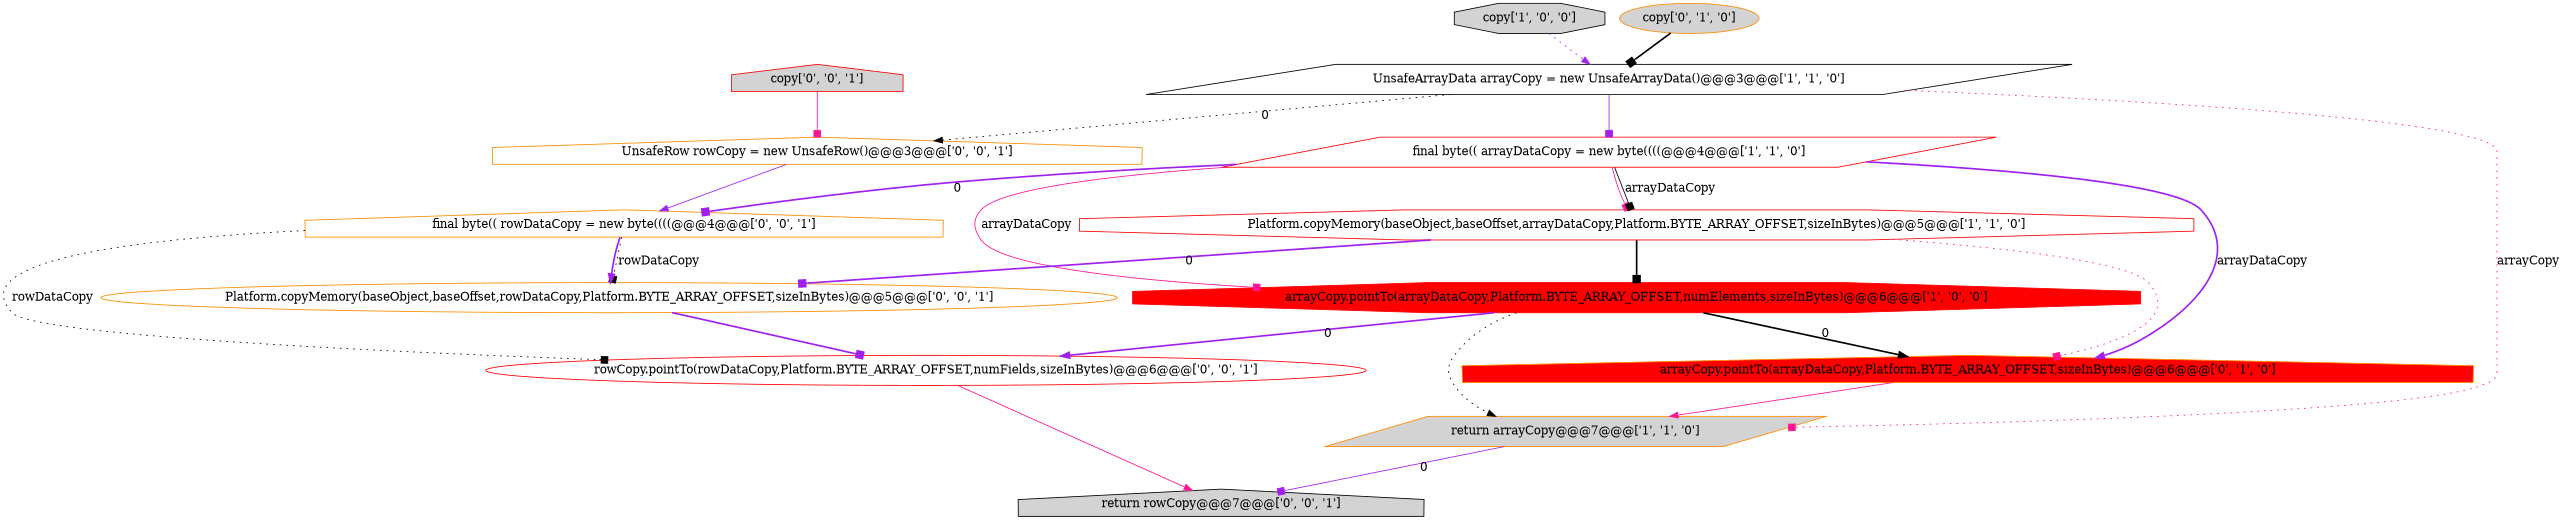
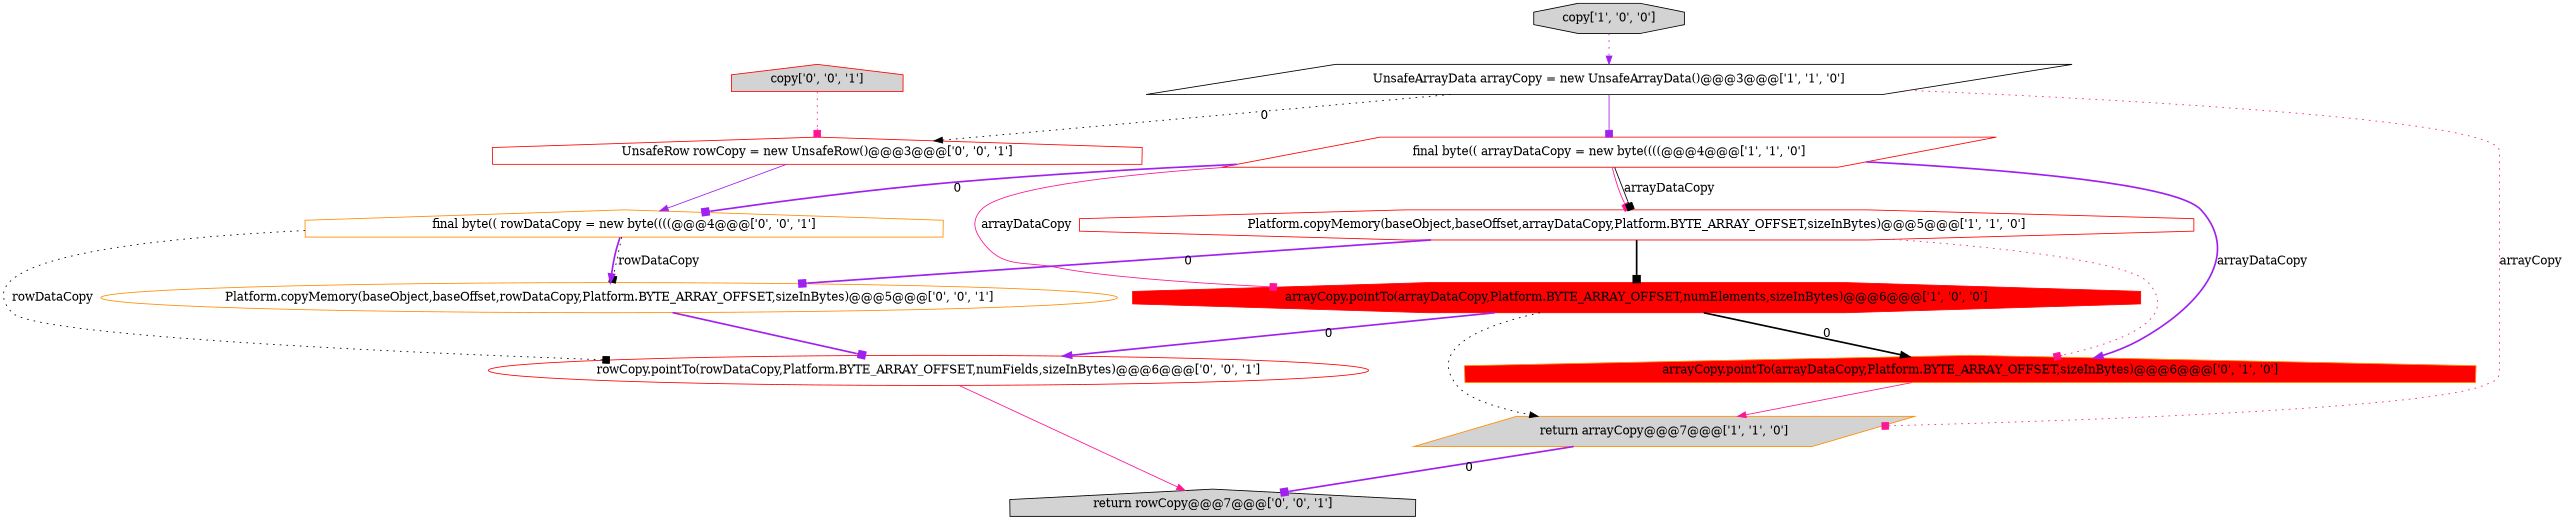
(1689, 18) -> none
(817, 110) -> (817, 110)
(817, 152) -> (817, 152)
(1395, 468) -> (1432, 469)
